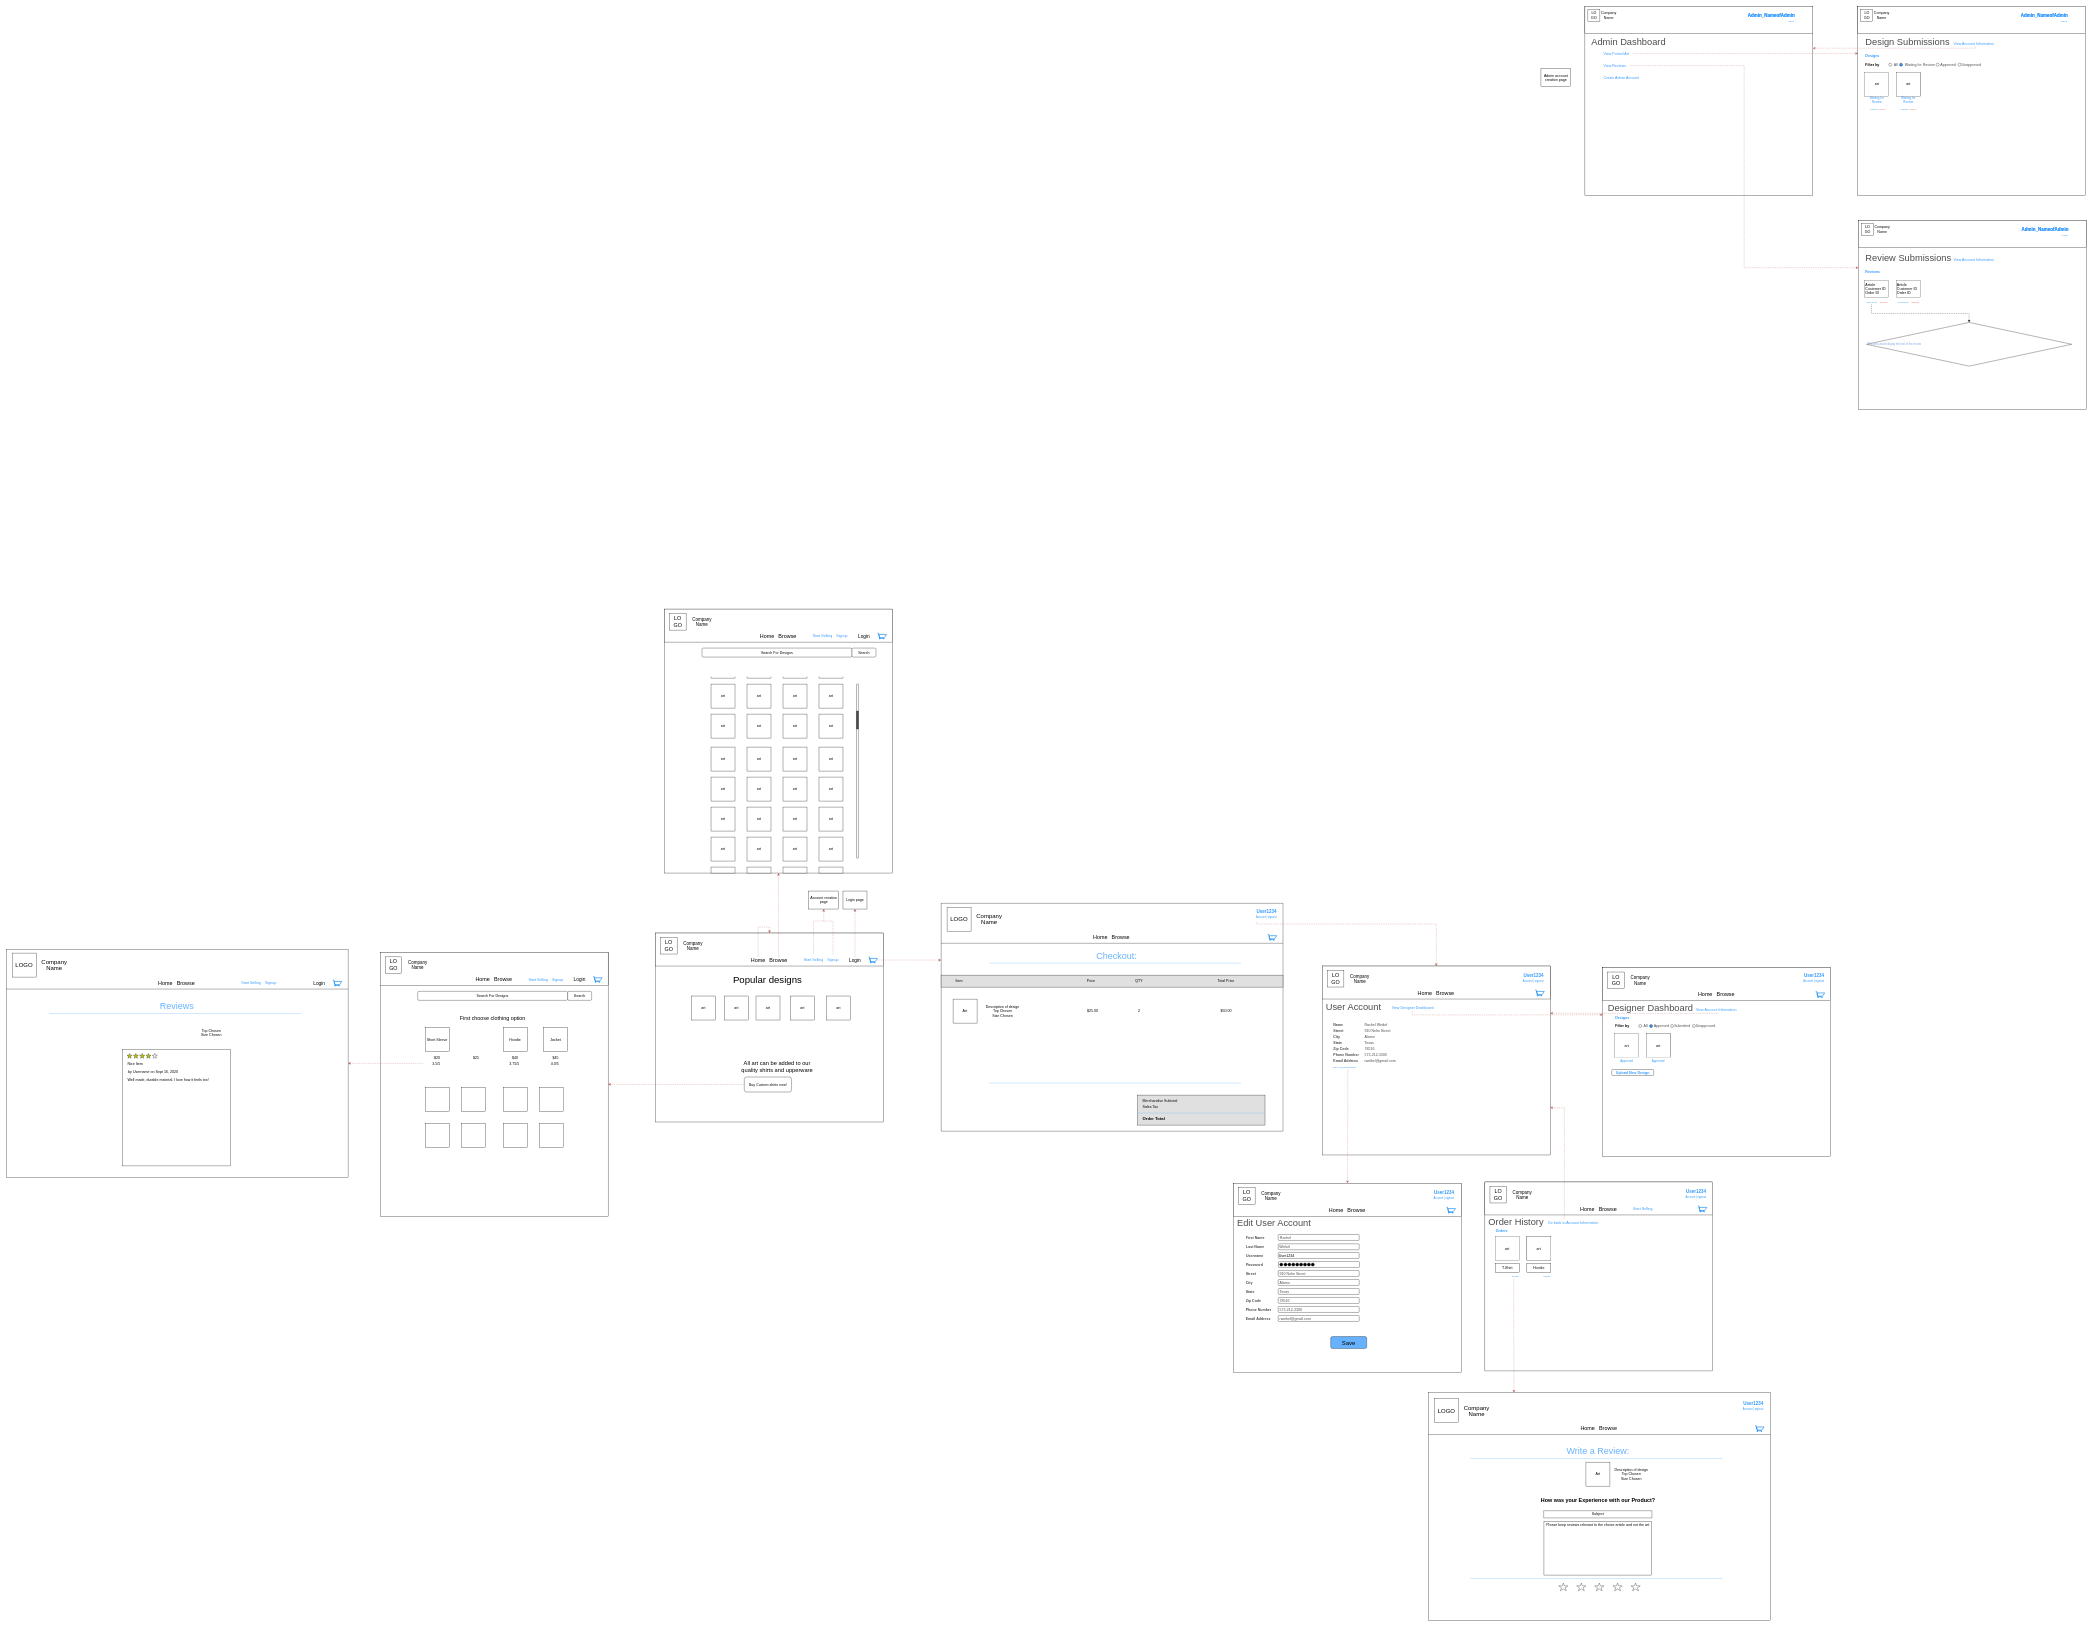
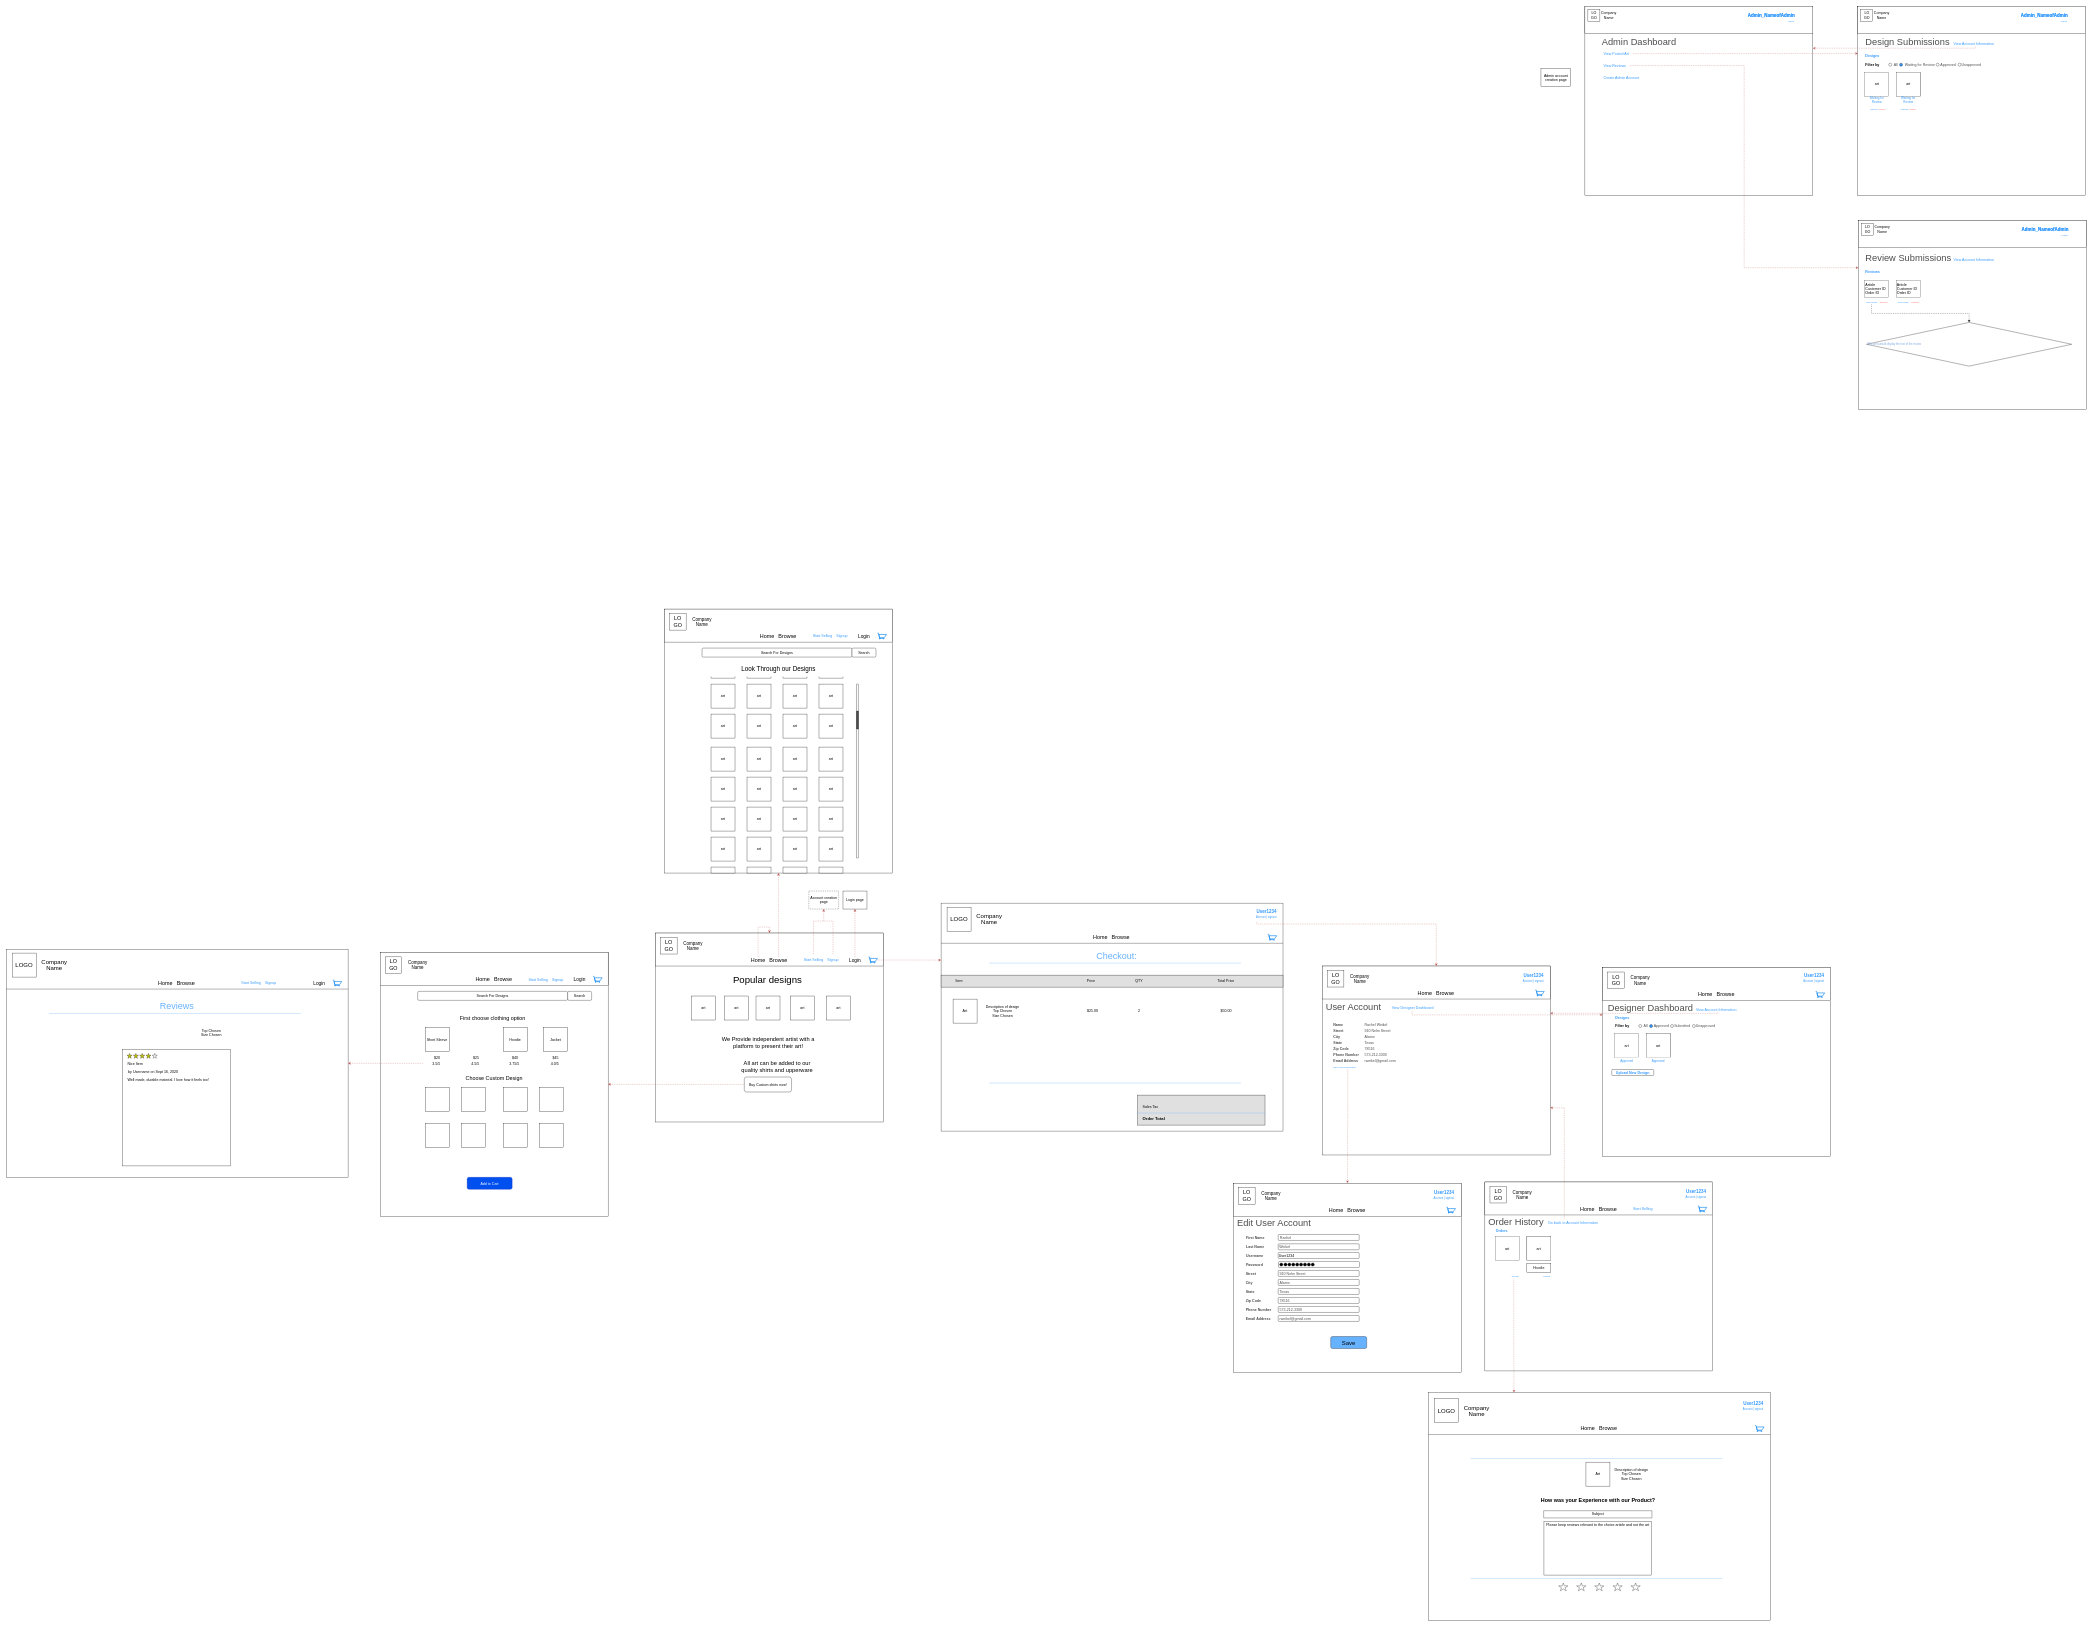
(1642, 42) -> (1652, 42)
none -> (779, 669)
(824, 900) -> (824, 900)
none -> (768, 1043)
none -> (476, 1064)
none -> (494, 1079)
(1166, 1101) -> none
none -> (490, 1184)
(1508, 1268) -> none
(1598, 1451) -> none
